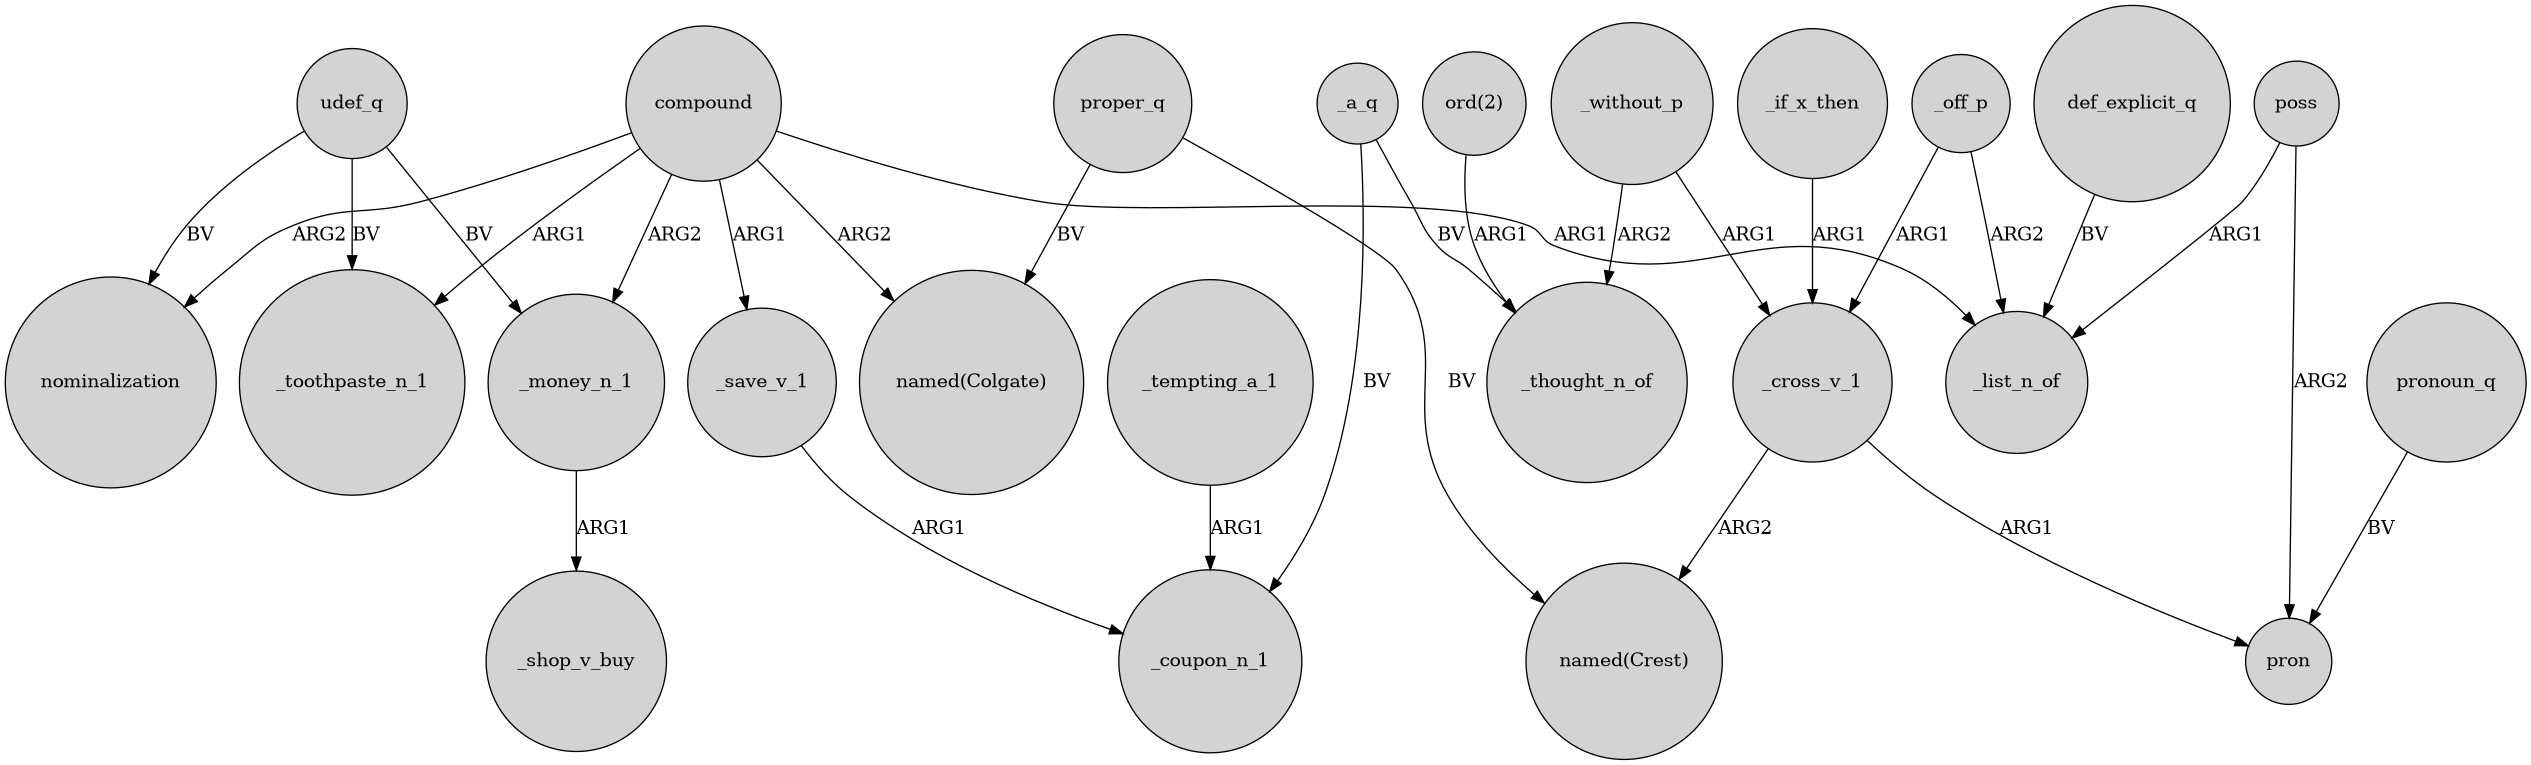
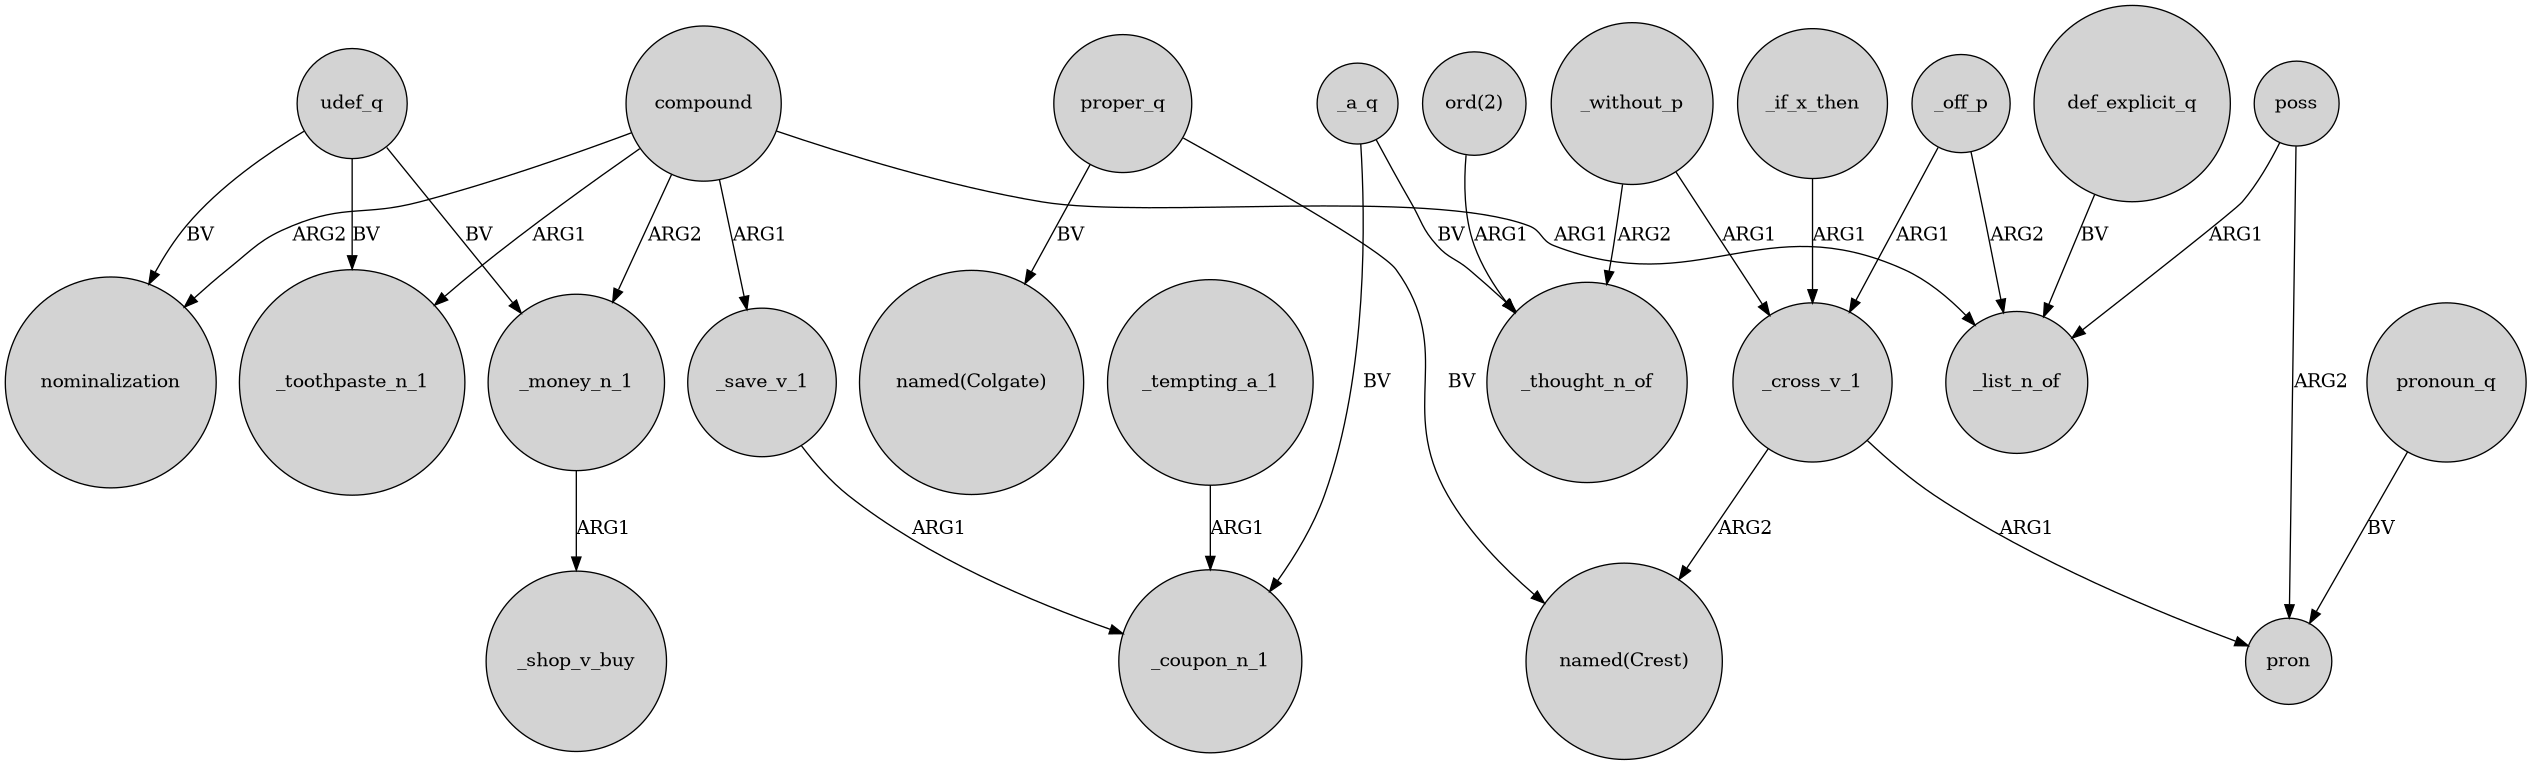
(821, 226) -> none
